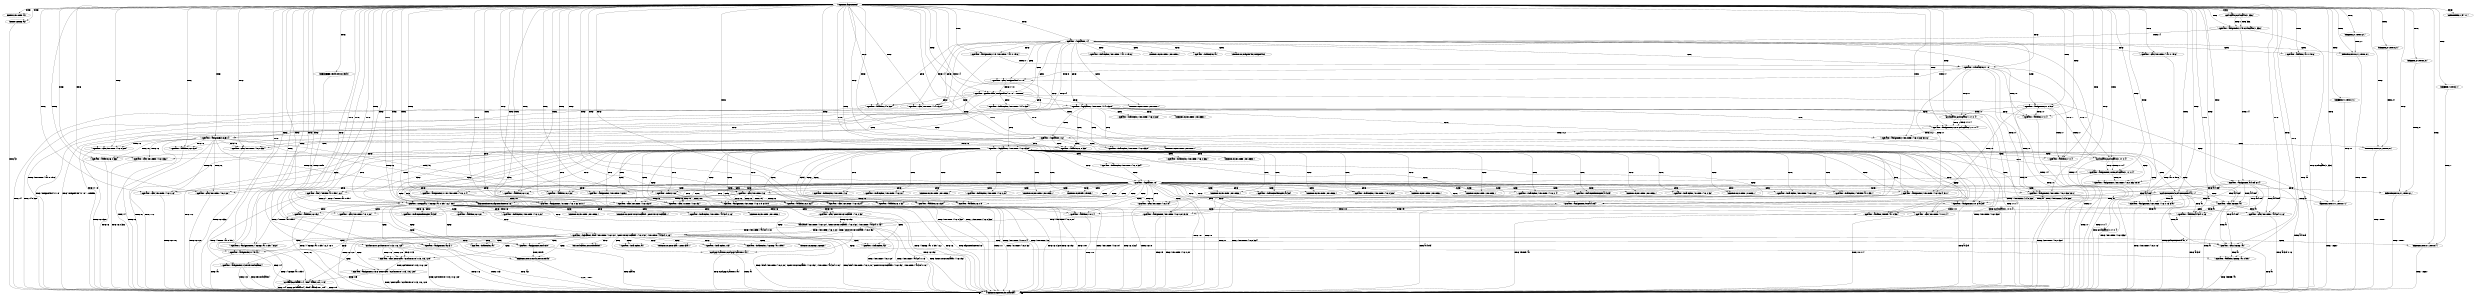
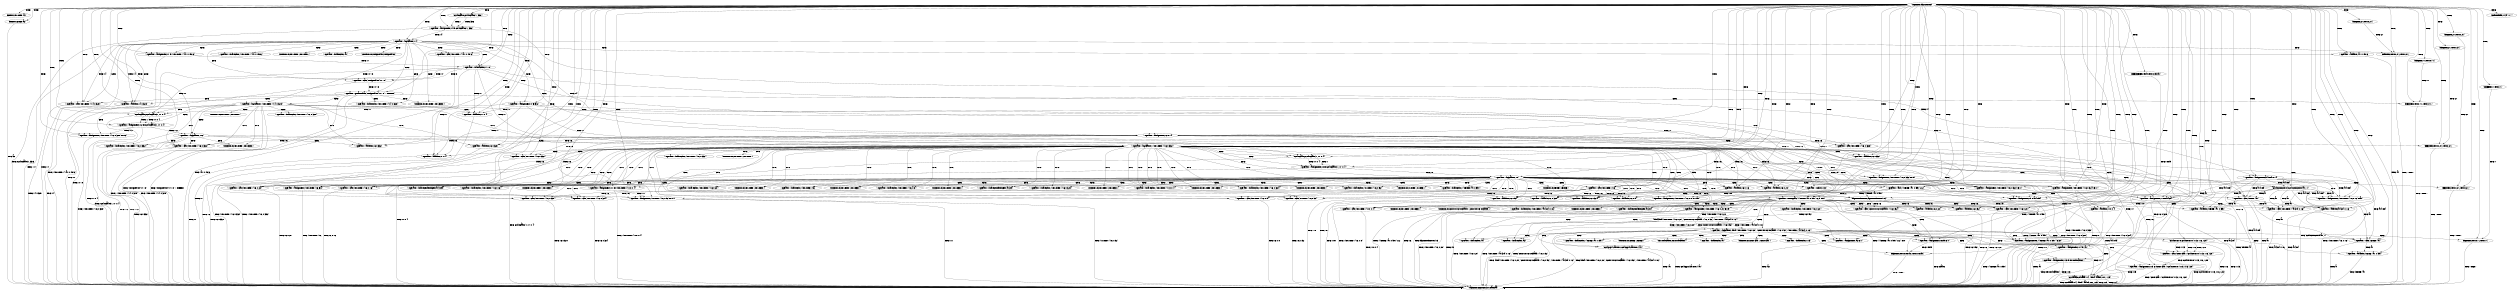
(1074, 74) -> (368, 74)
(1470, 152) -> none
(406, 172) -> (1820, 167)
(1132, 174) -> (1385, 181)
(2258, 196) -> (2269, 198)
